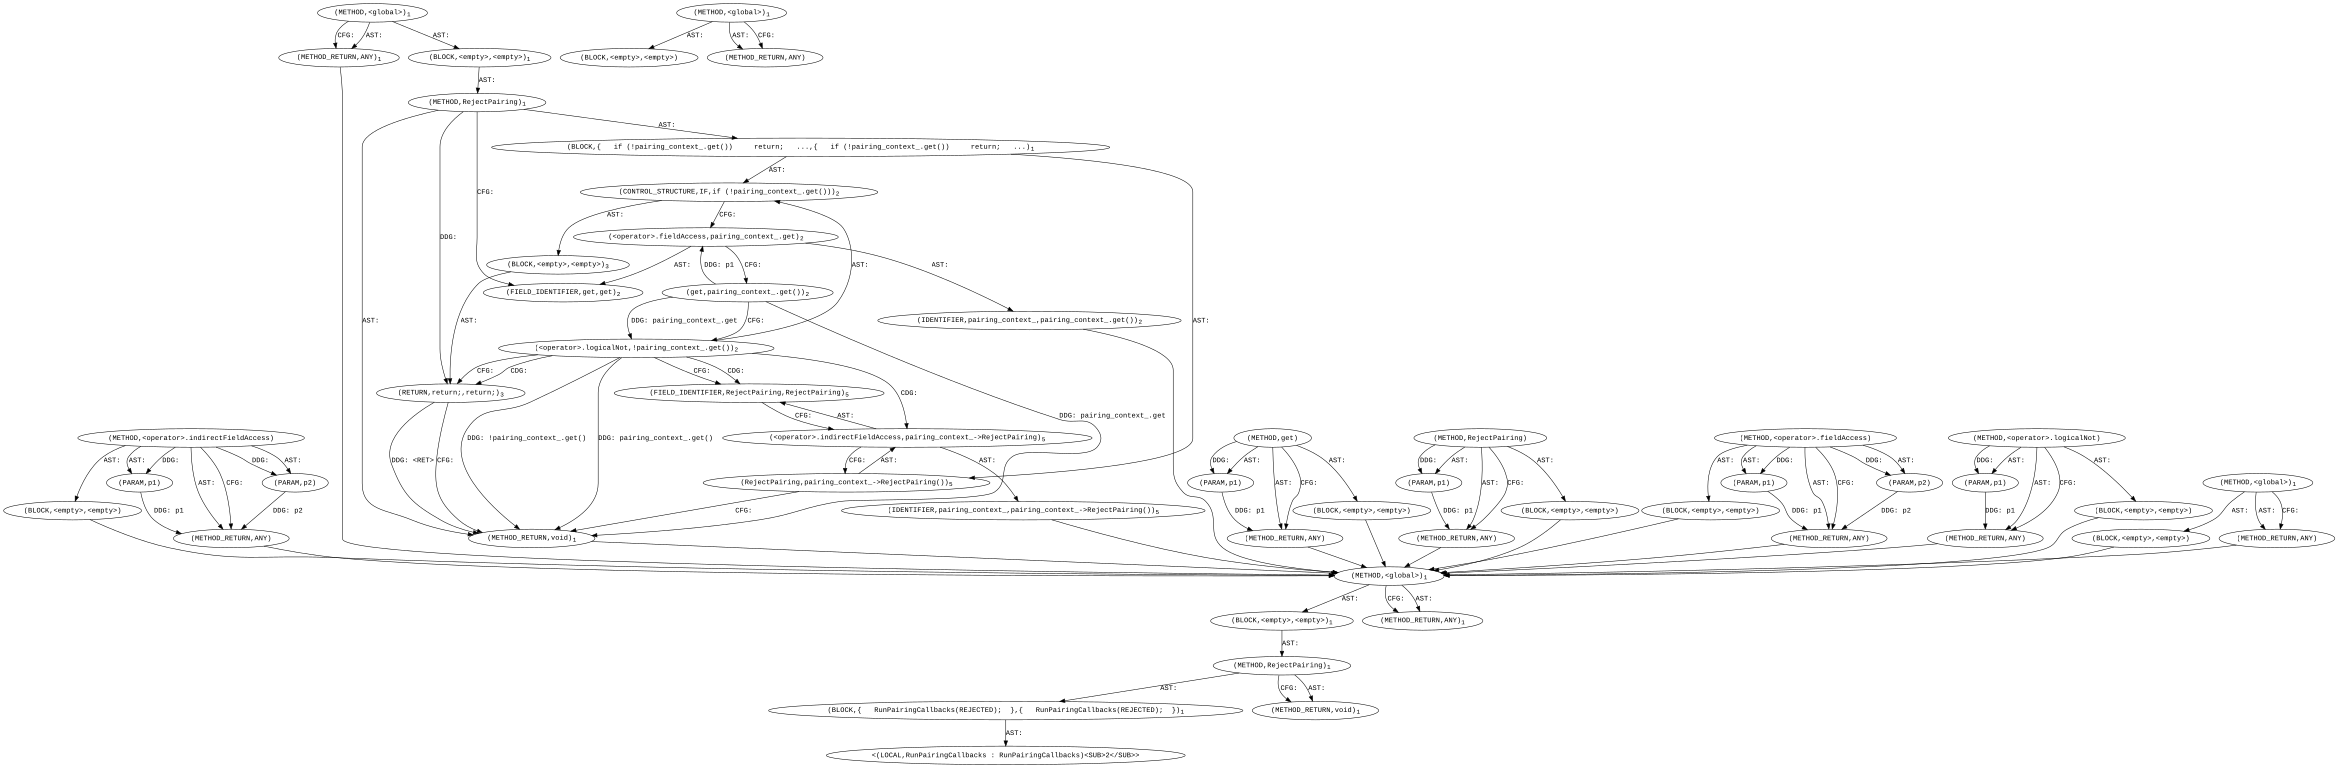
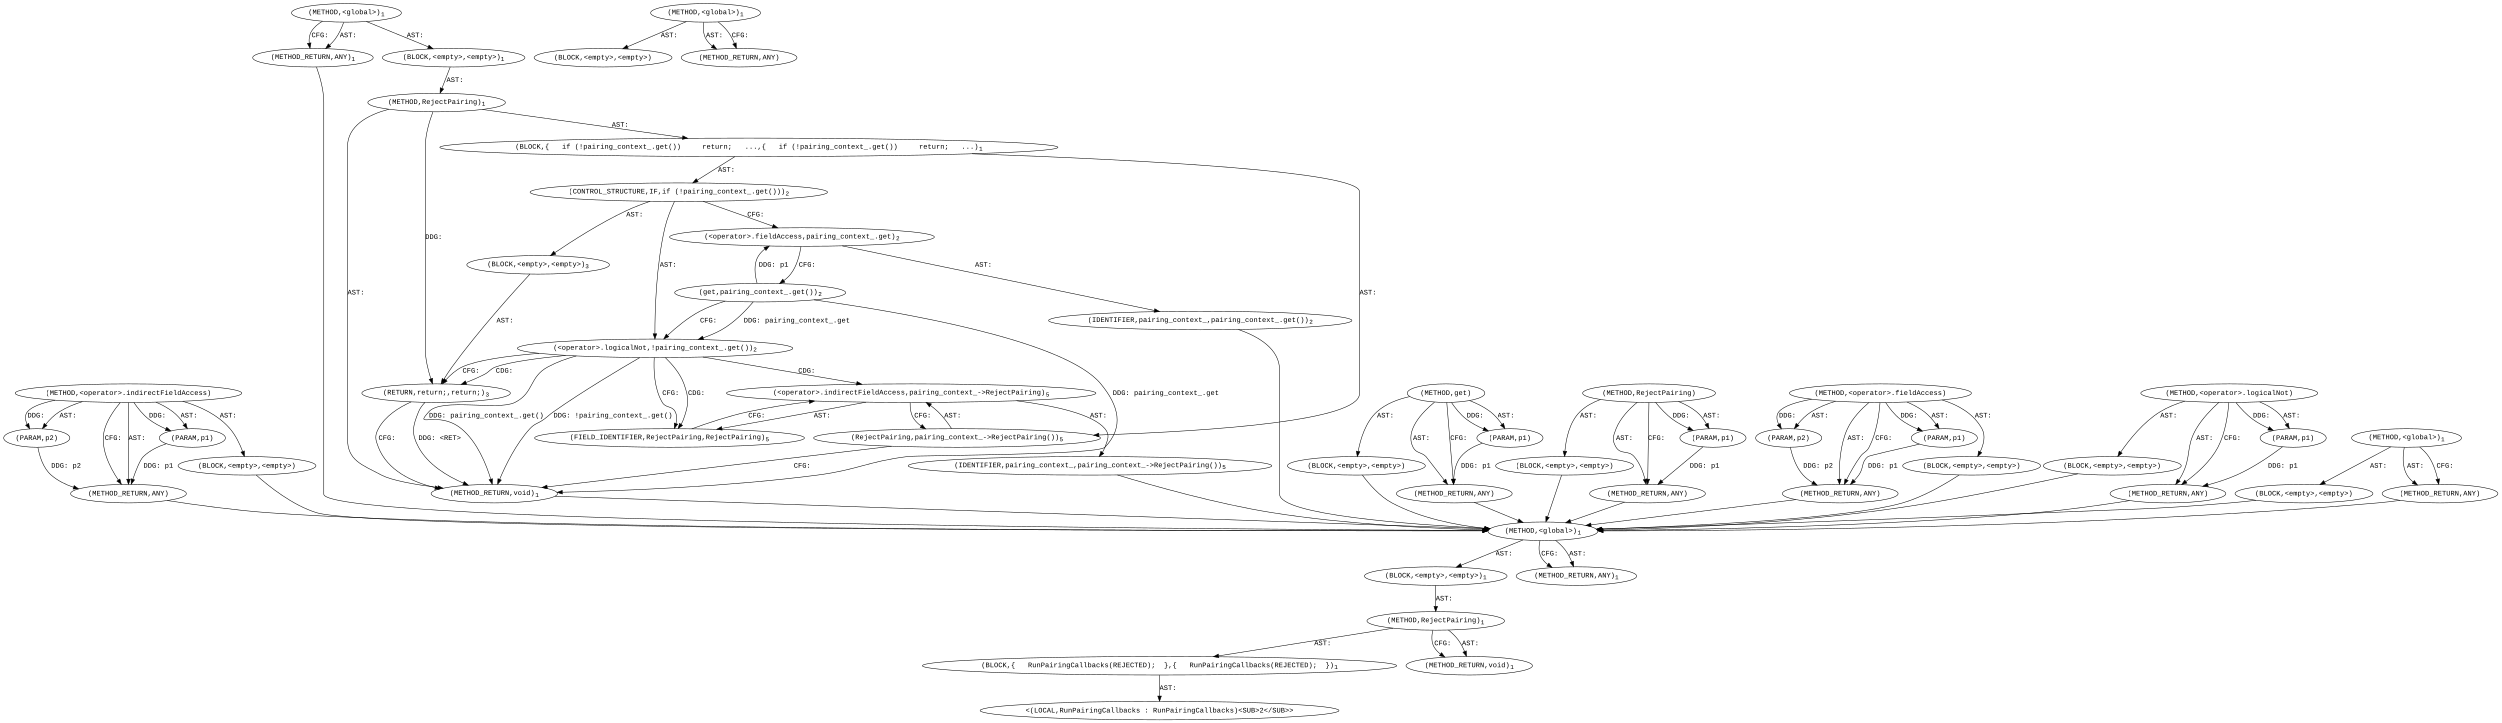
(563, 293) -> none
(842, 295) -> (658, 267)
